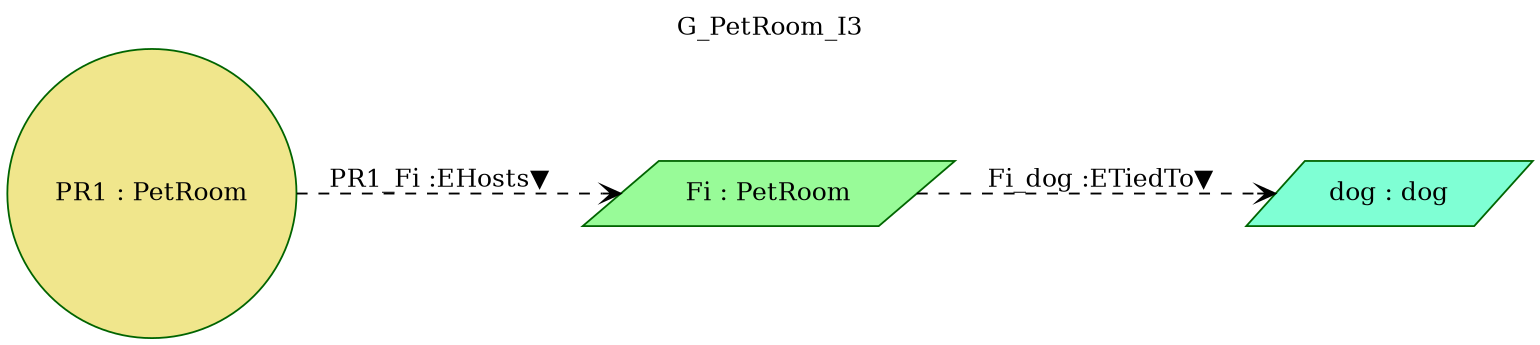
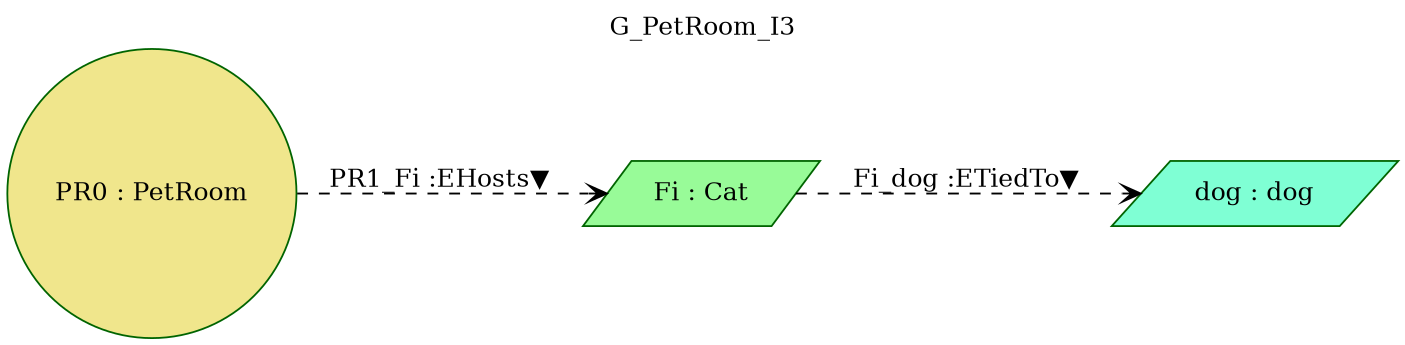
(152, 194) -> (152, 194)
(769, 194) -> (702, 194)
